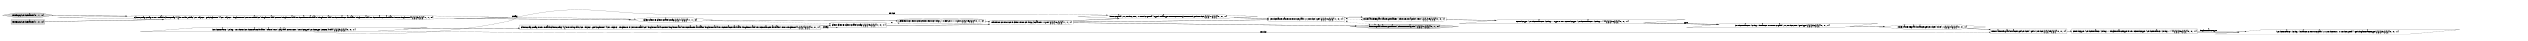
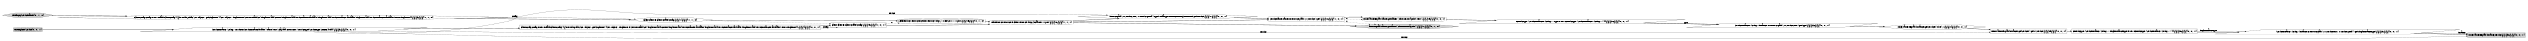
(28, 22) -> none
none -> (28, 30)
none -> (2496, 35)
